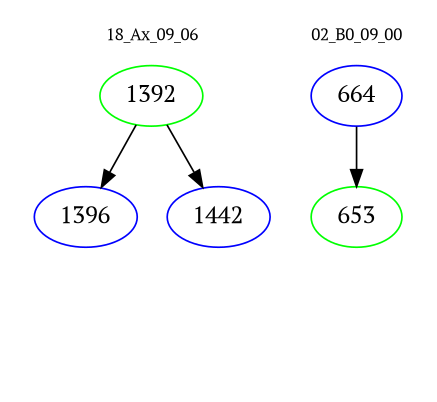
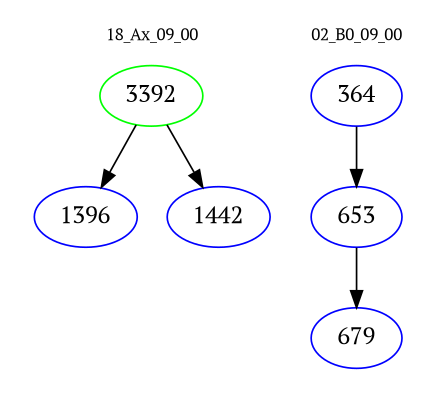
(152, 36) -> (152, 36)
(151, 96) -> (151, 96)
(357, 96) -> (357, 96)
(357, 217) -> (357, 217)
none -> (357, 338)
